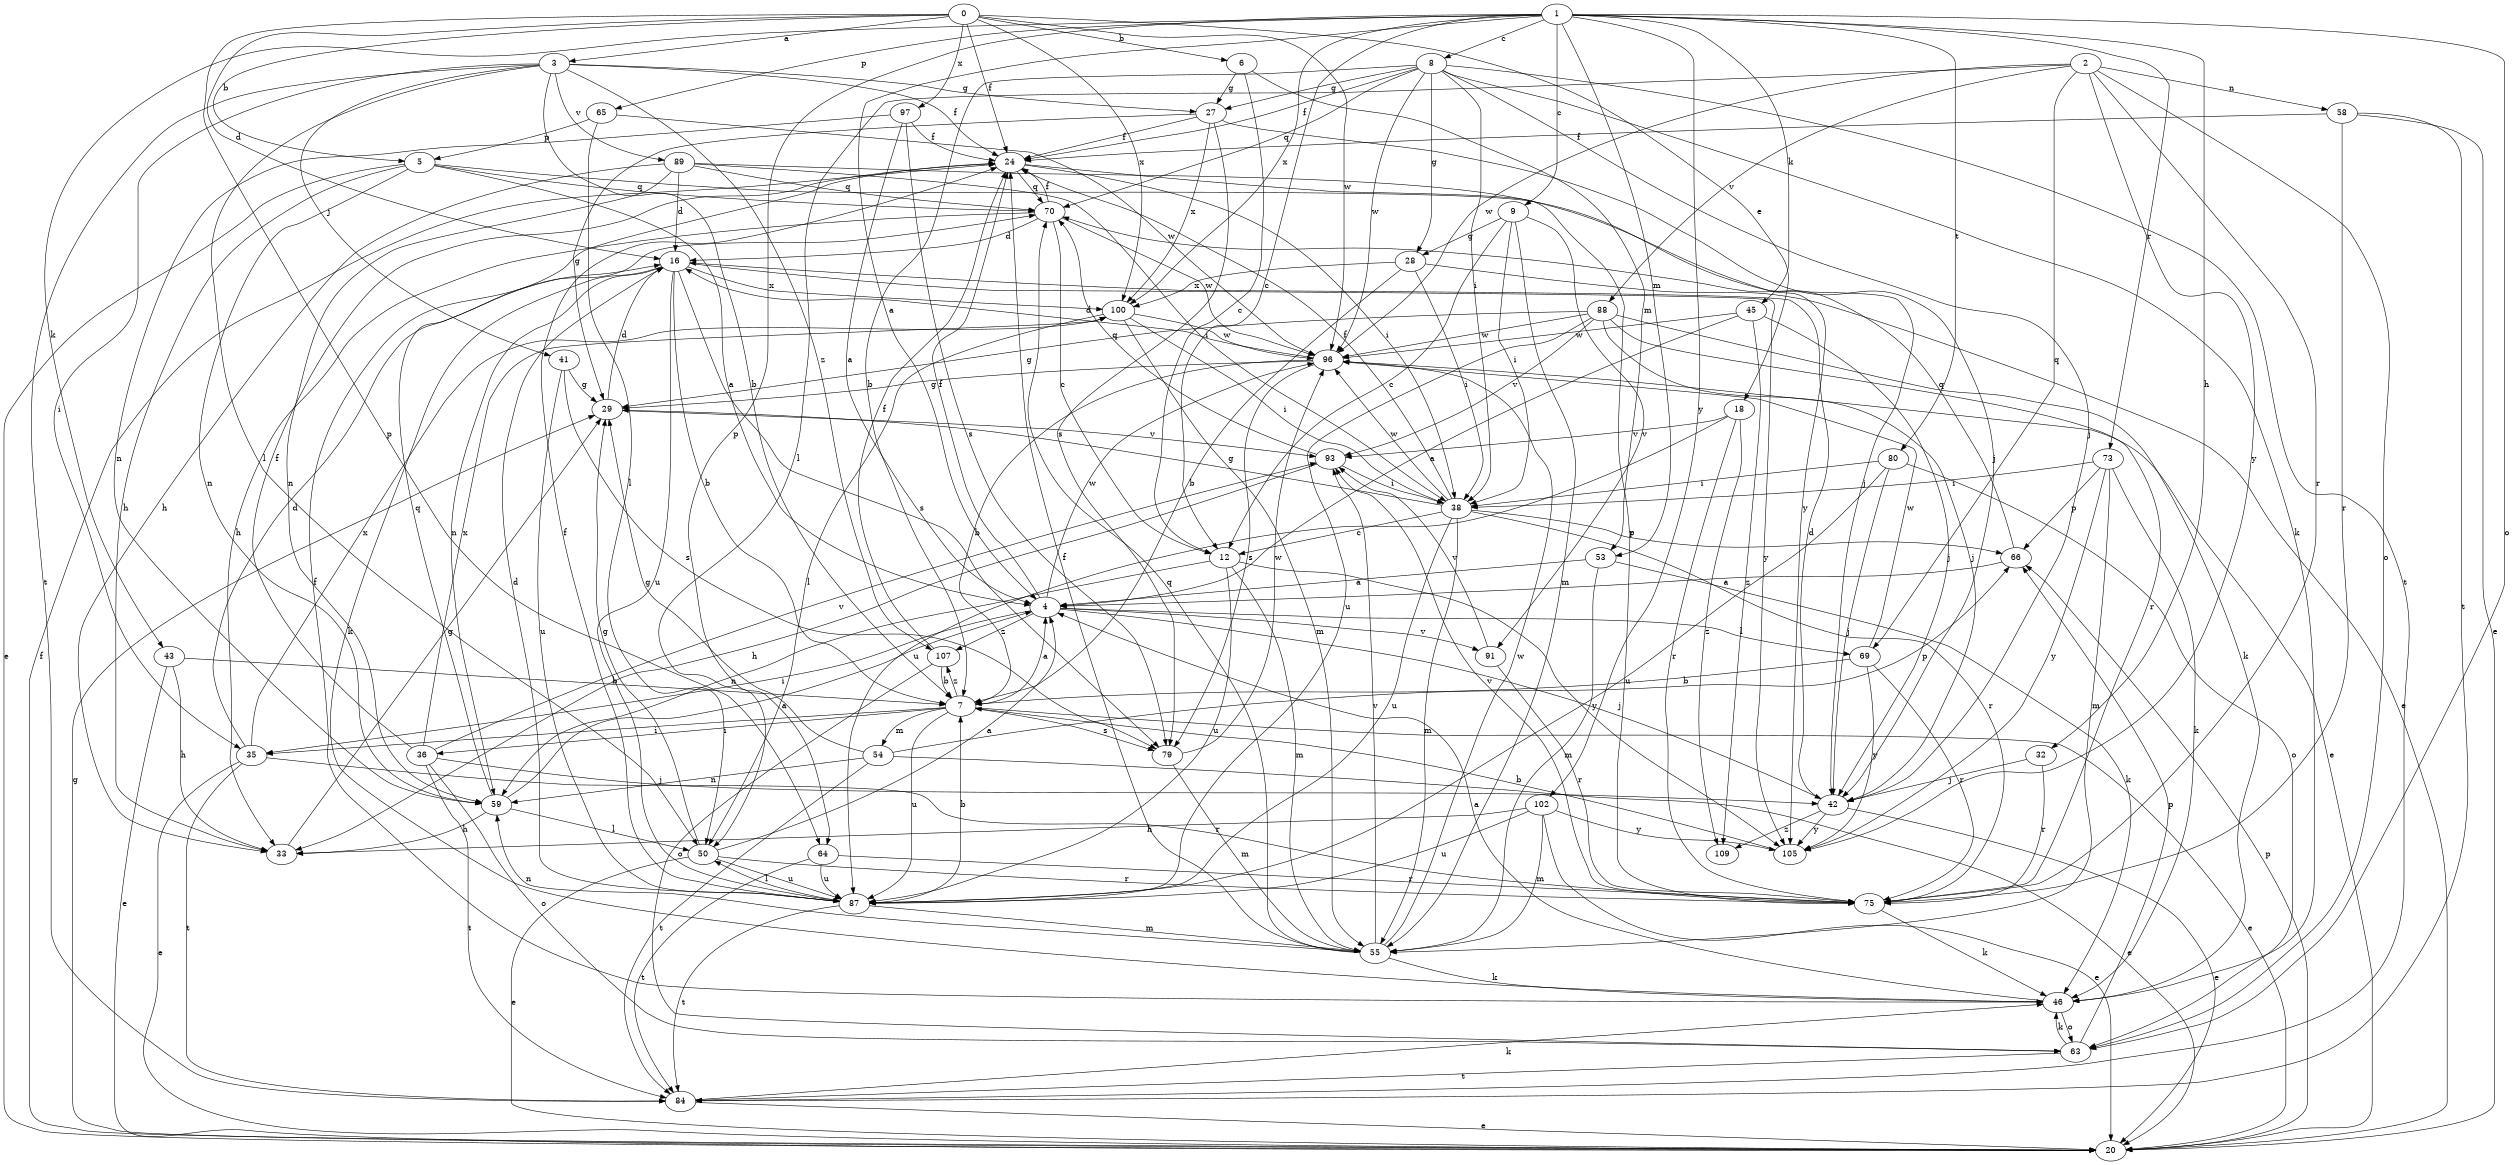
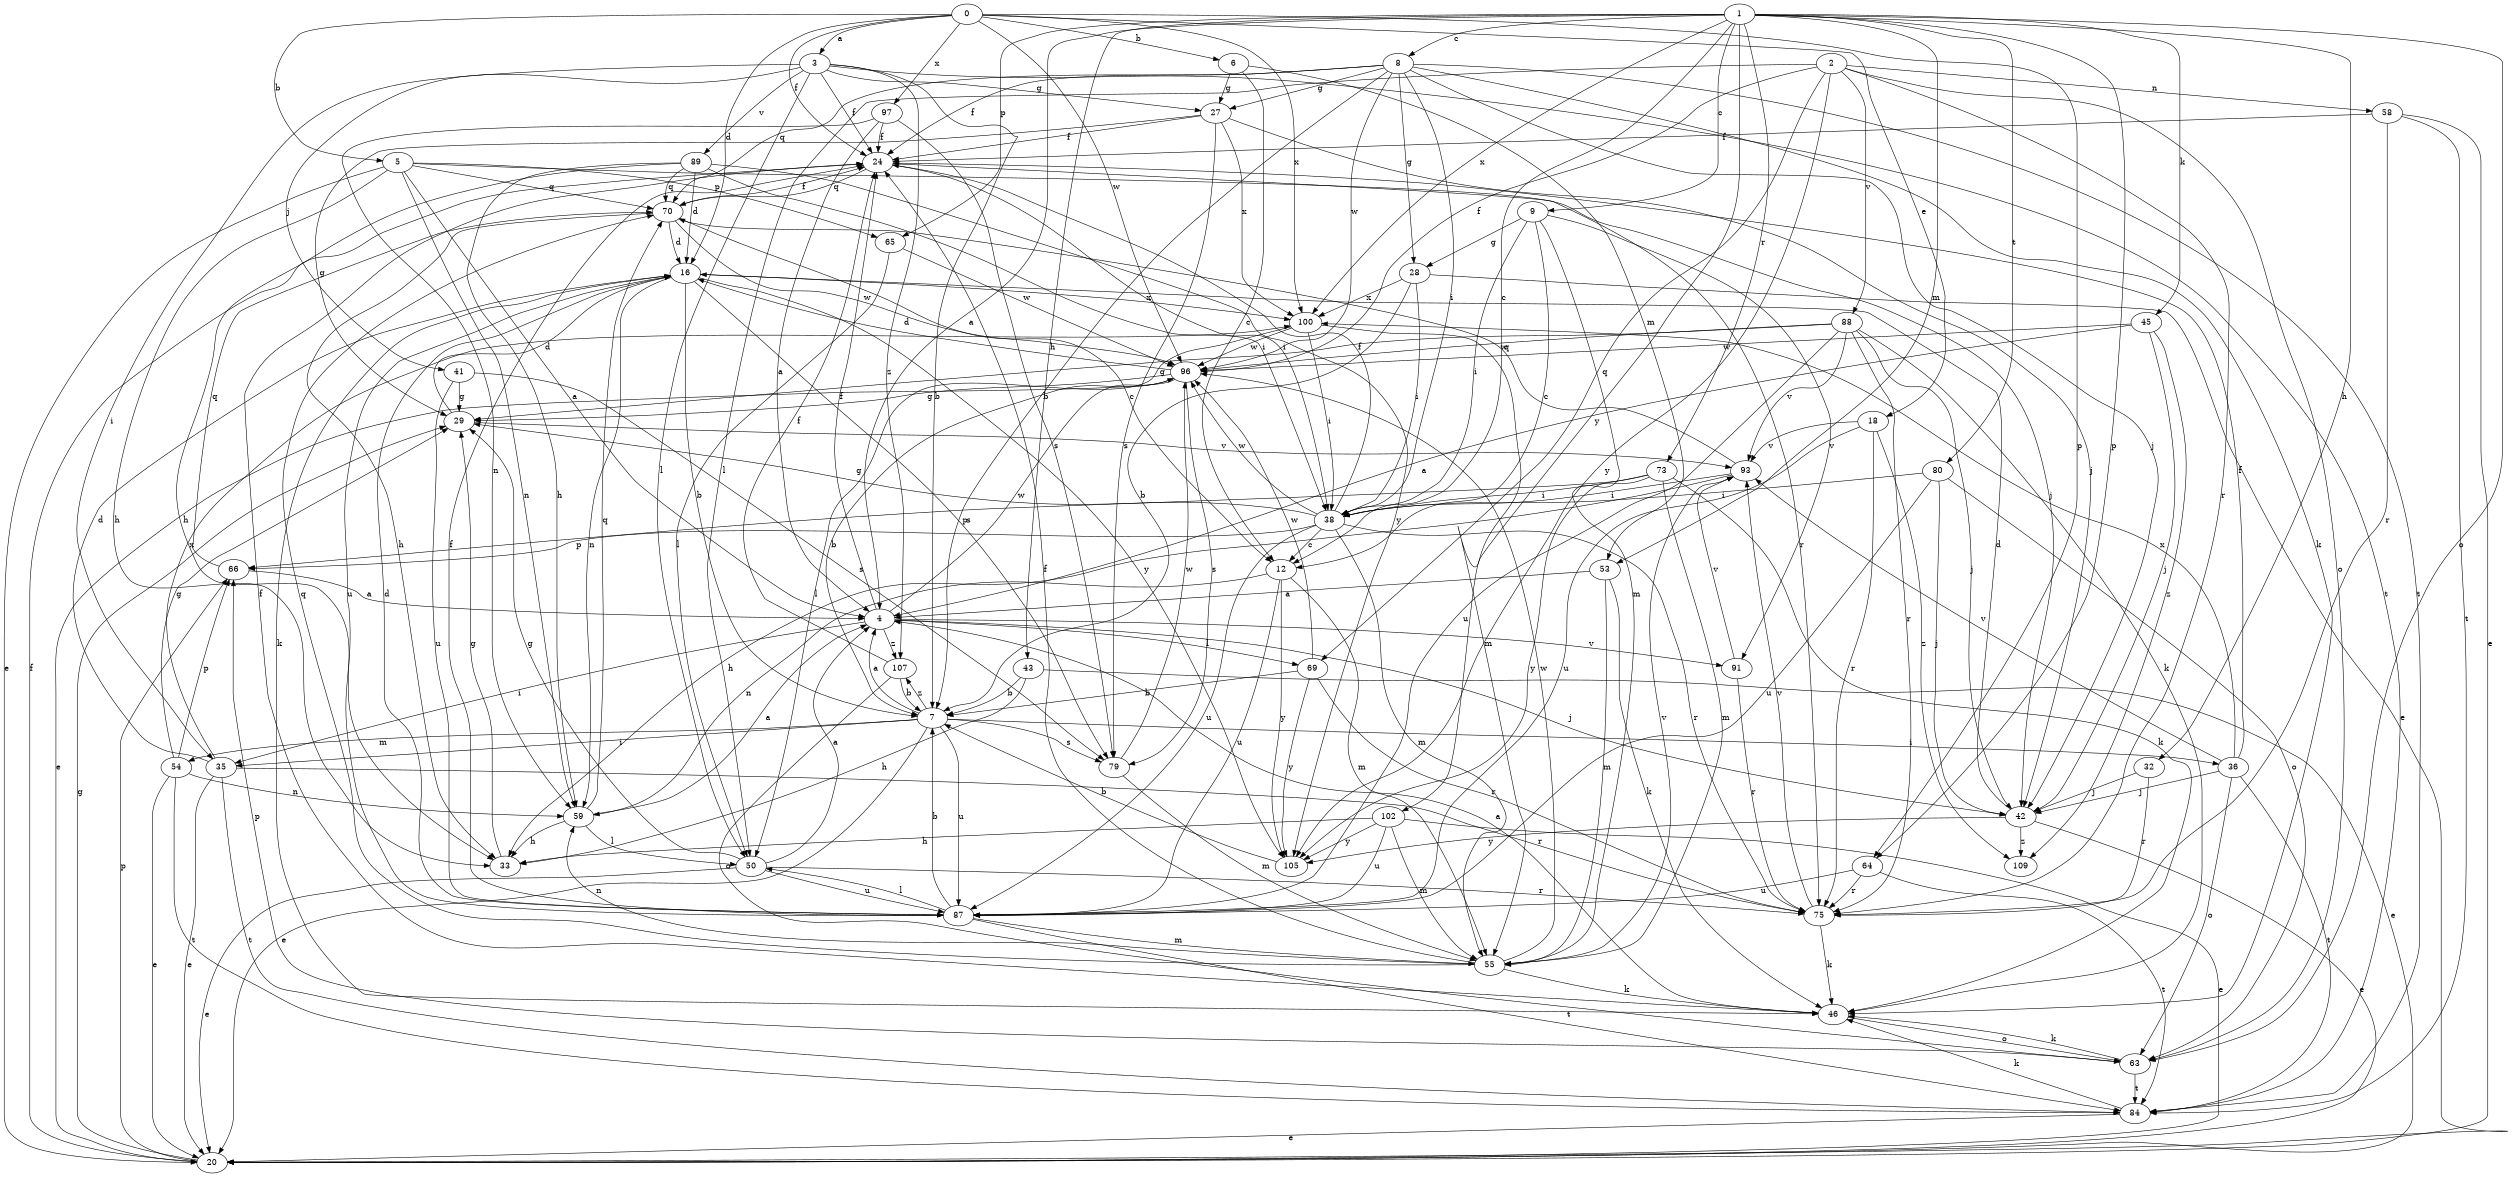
(519, 140) -> (623, 175)
(1489, 212) -> (1479, 212)
(53, 335) -> (1053, 347)
(291, 484) -> (560, 496)
